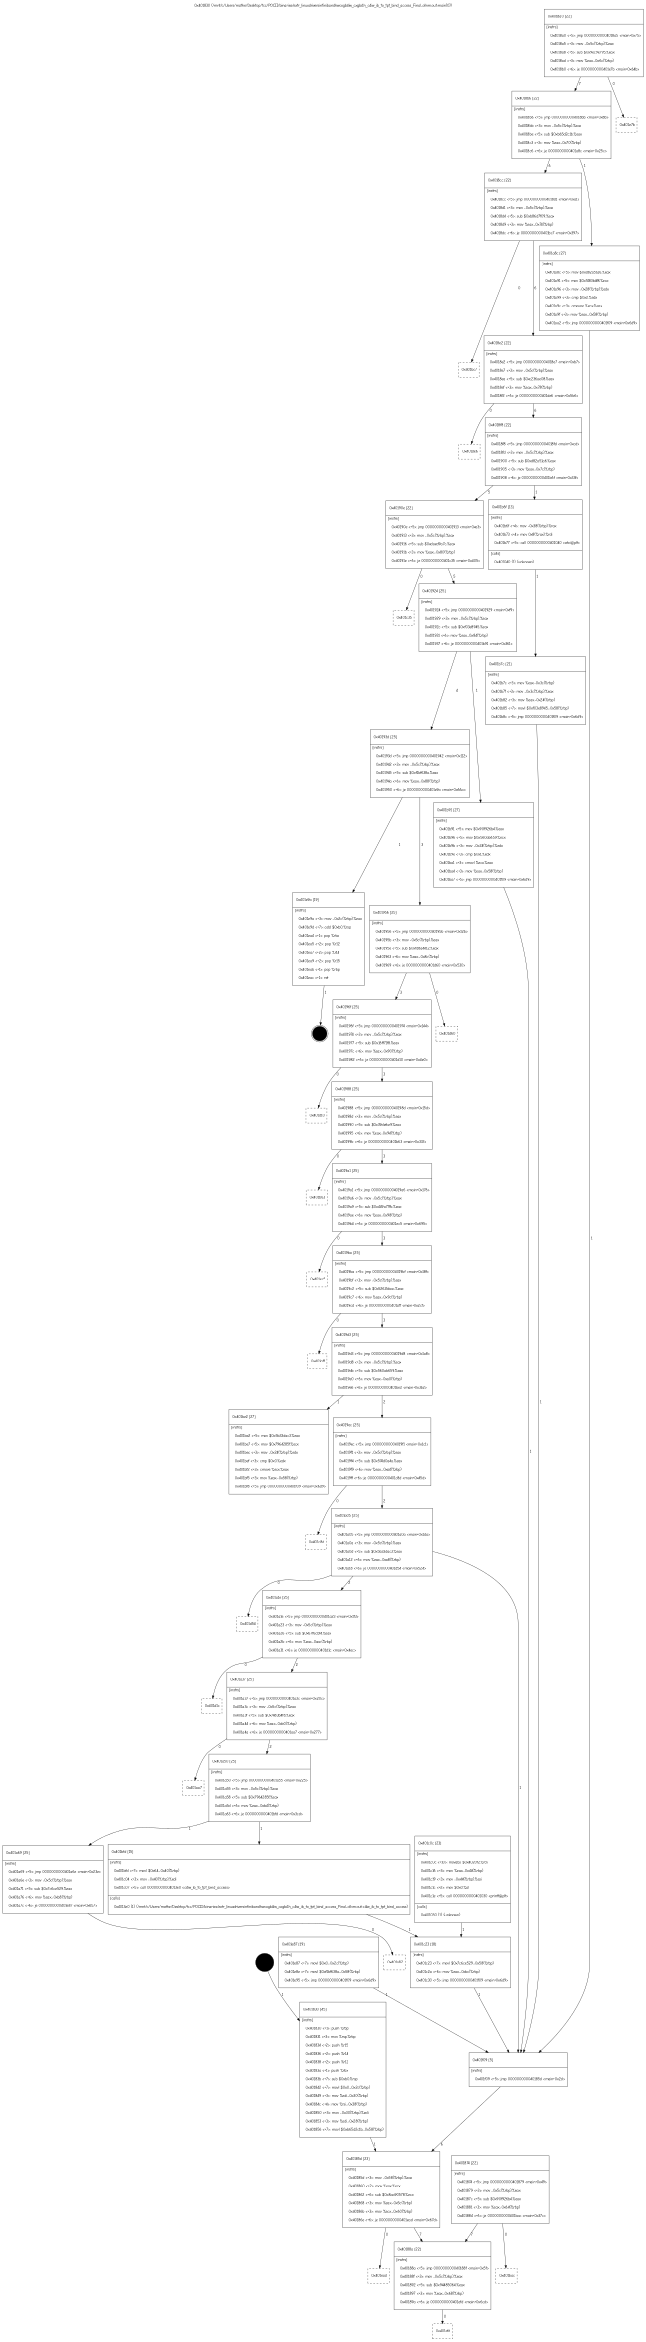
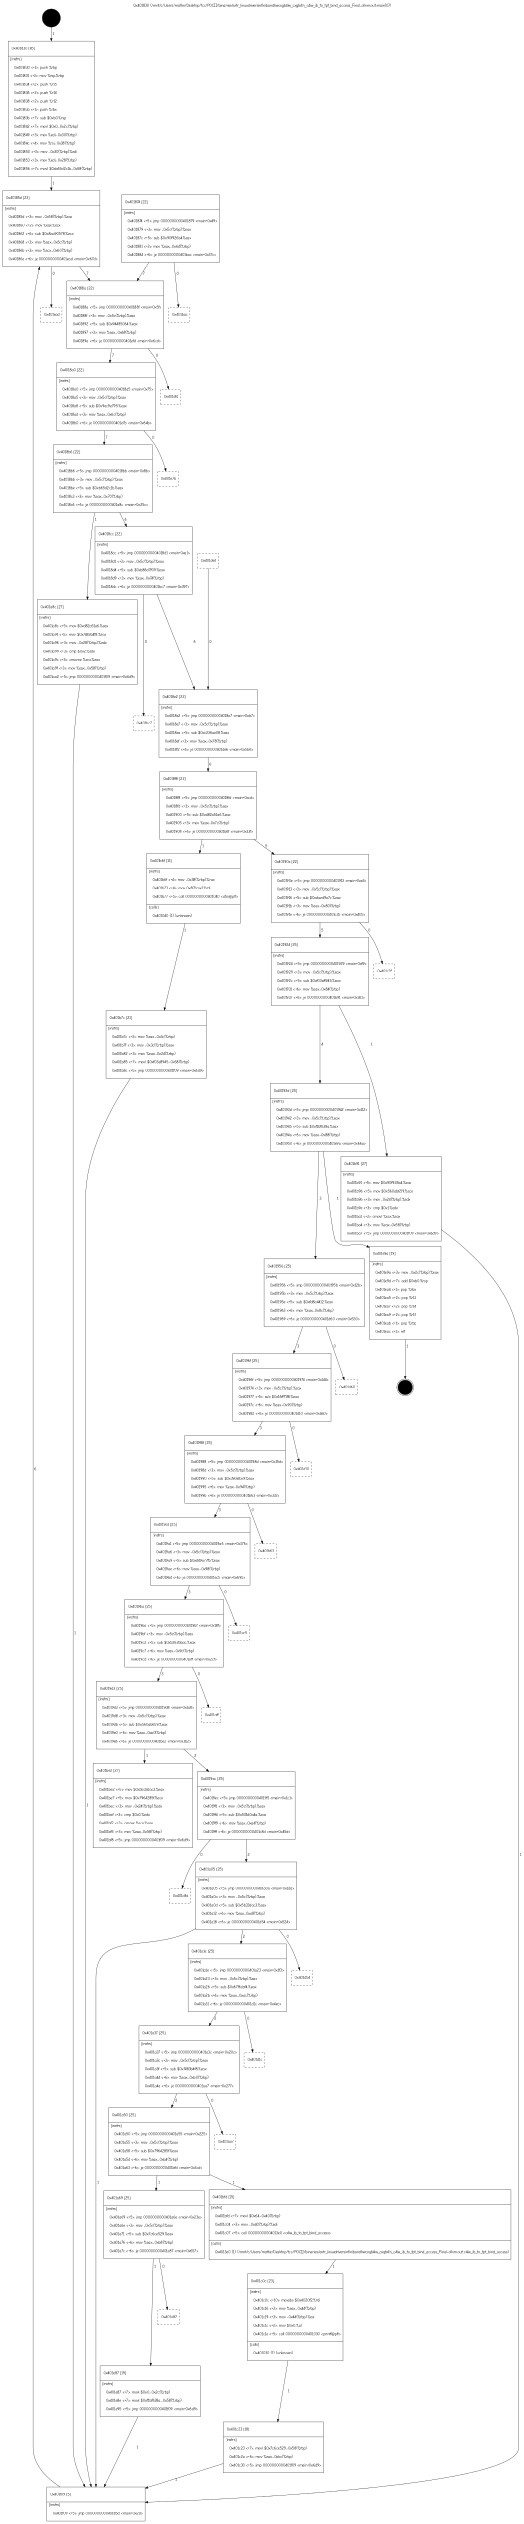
none -> (111, 354)
(481, 421) -> (208, 627)
(391, 1924) -> (331, 2266)
none -> (152, 2311)
